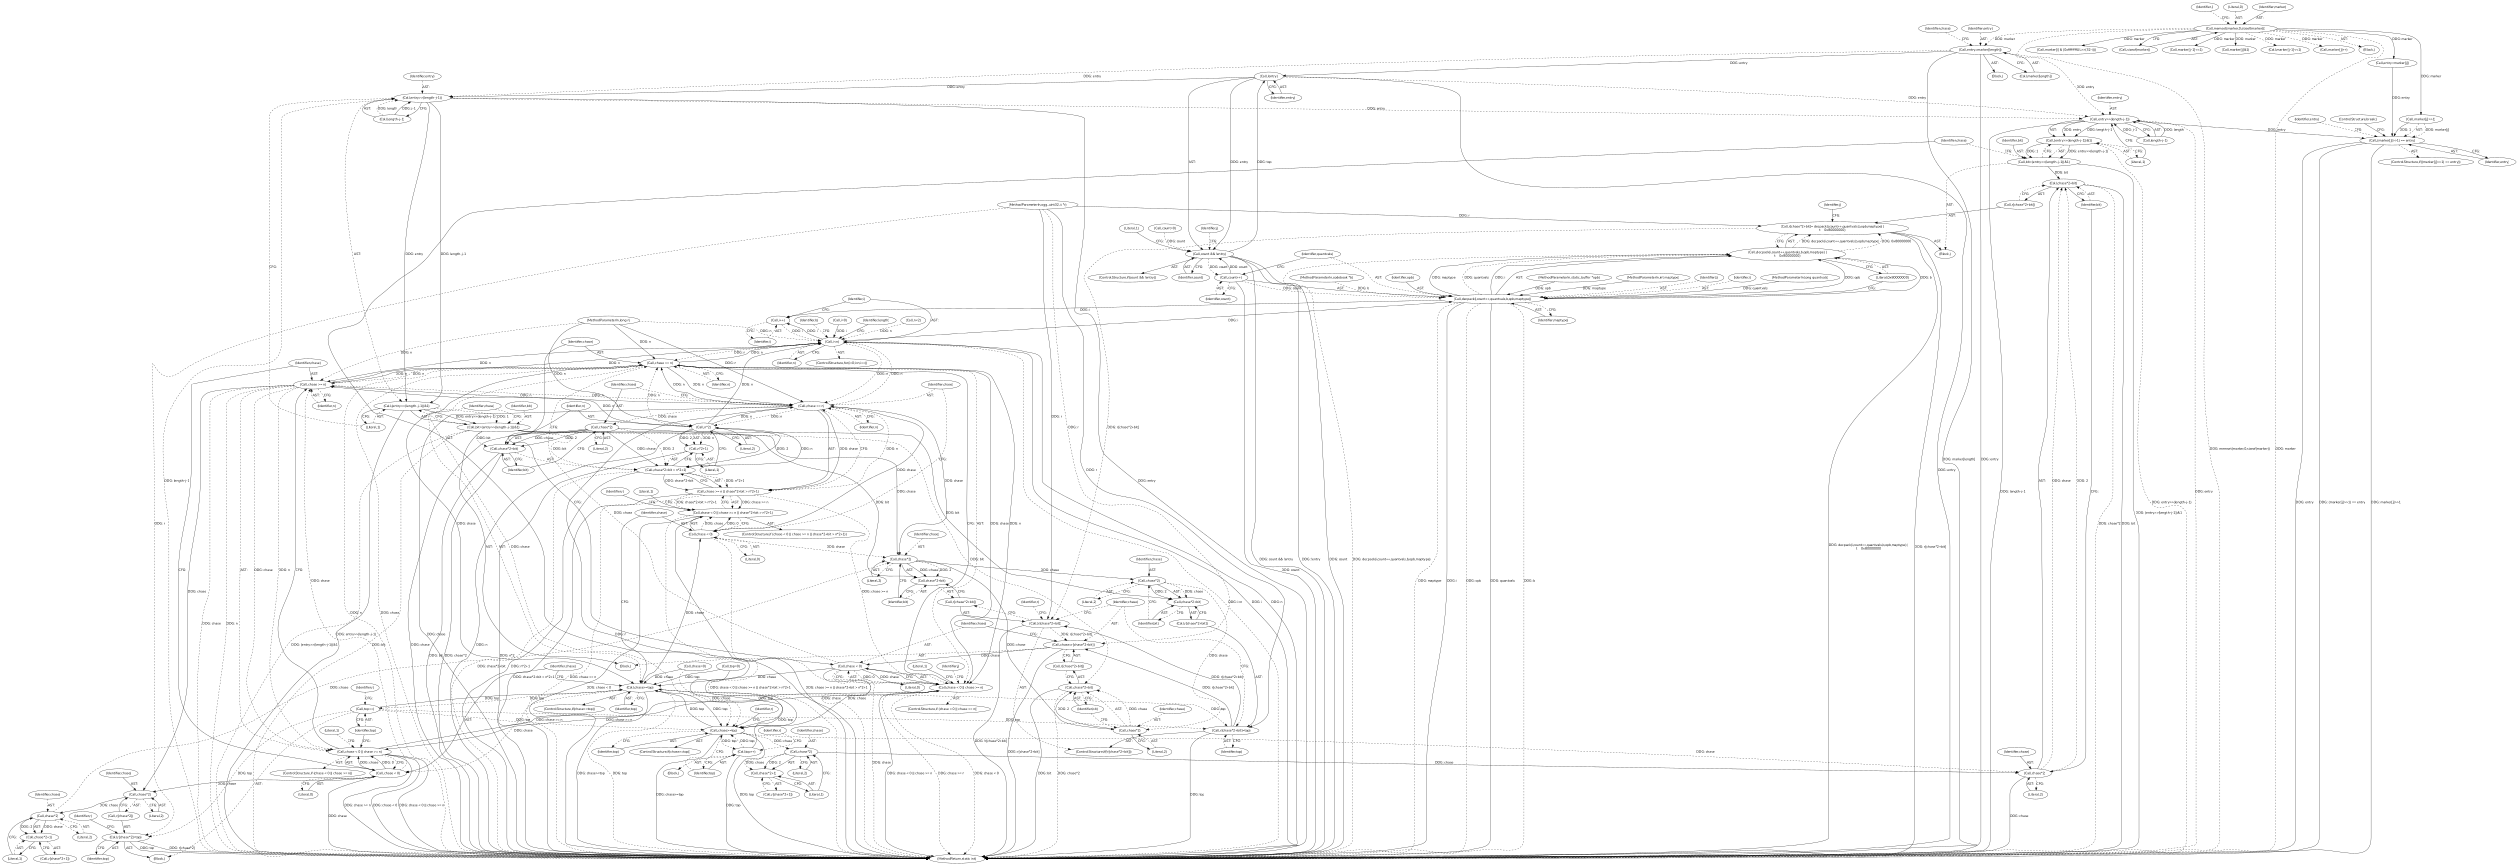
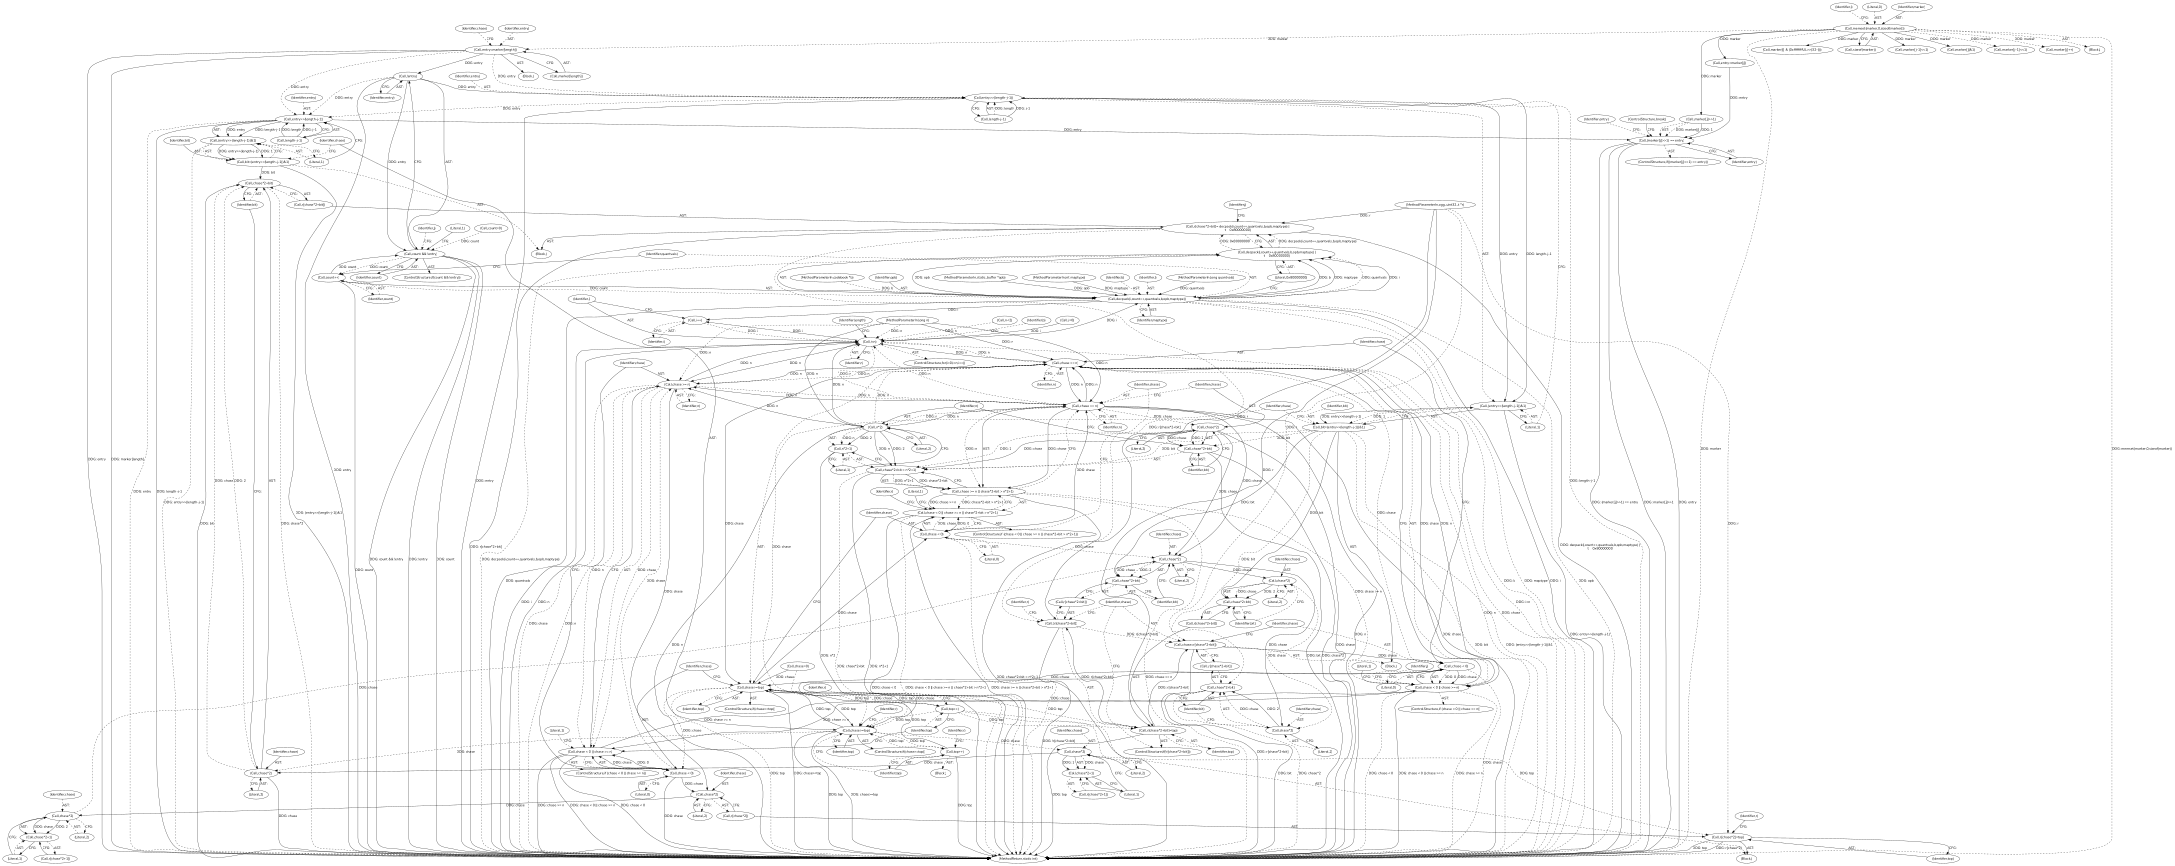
(1264, 162) -> (419, 162)
(731, 666) -> none
